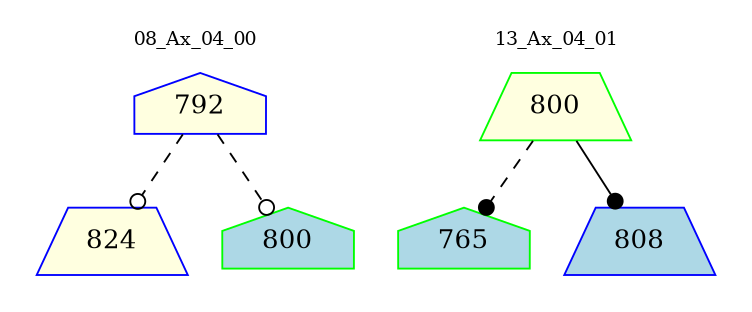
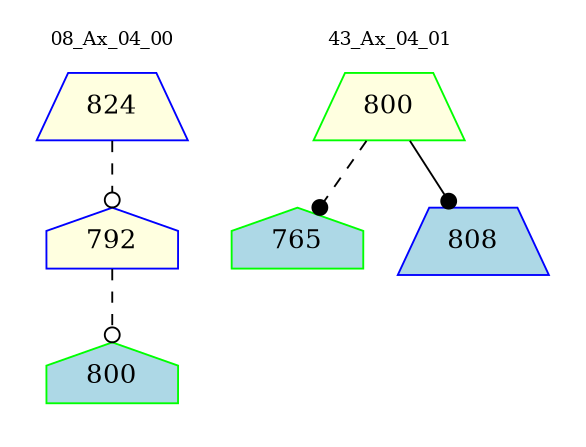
(557, 40) -> (390, 40)
(162, 165) -> (112, 167)
